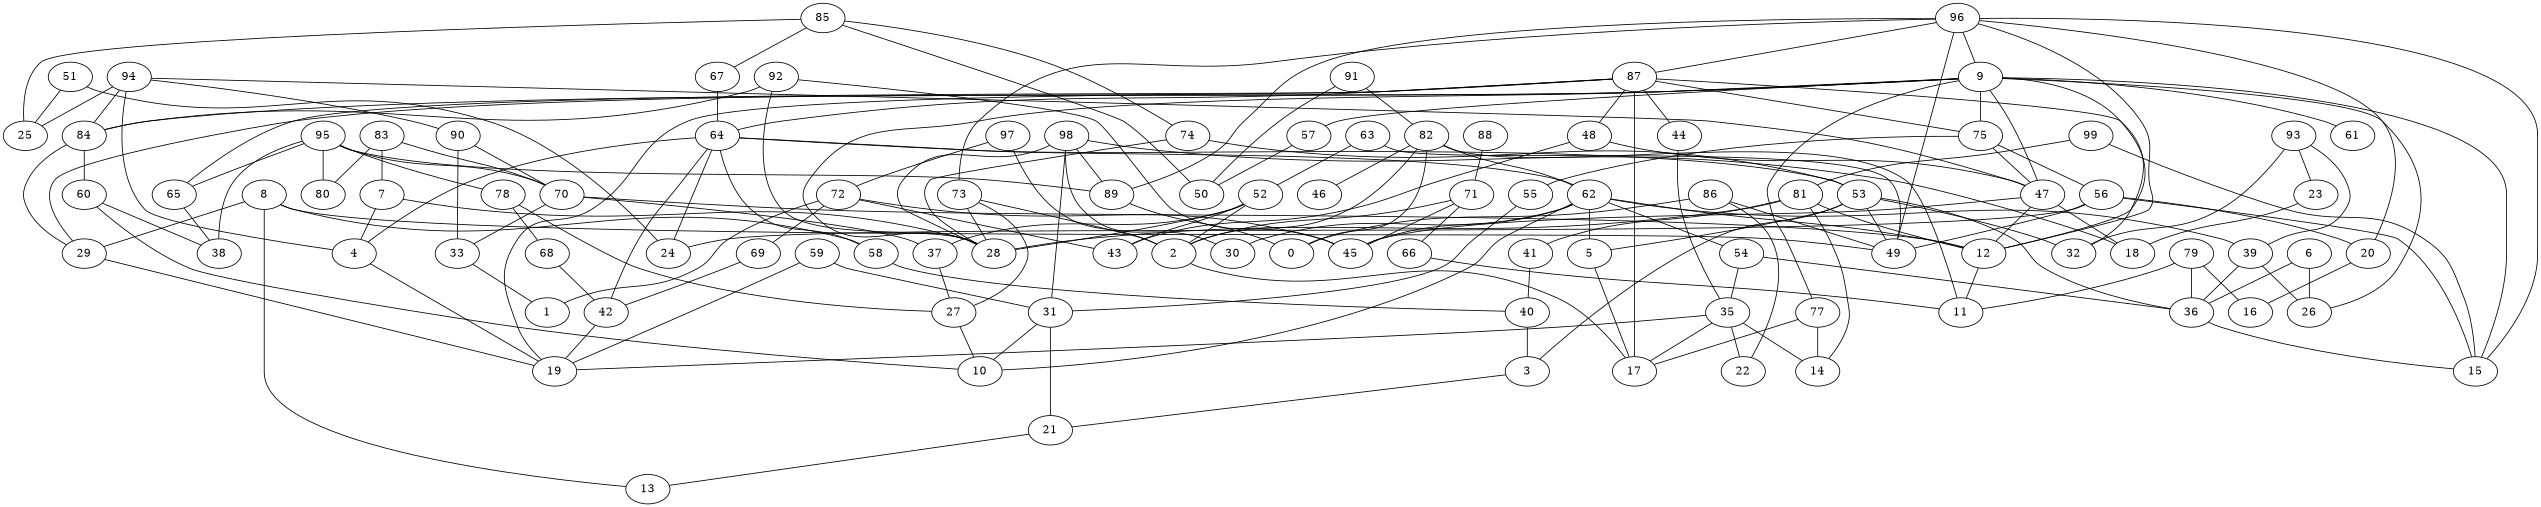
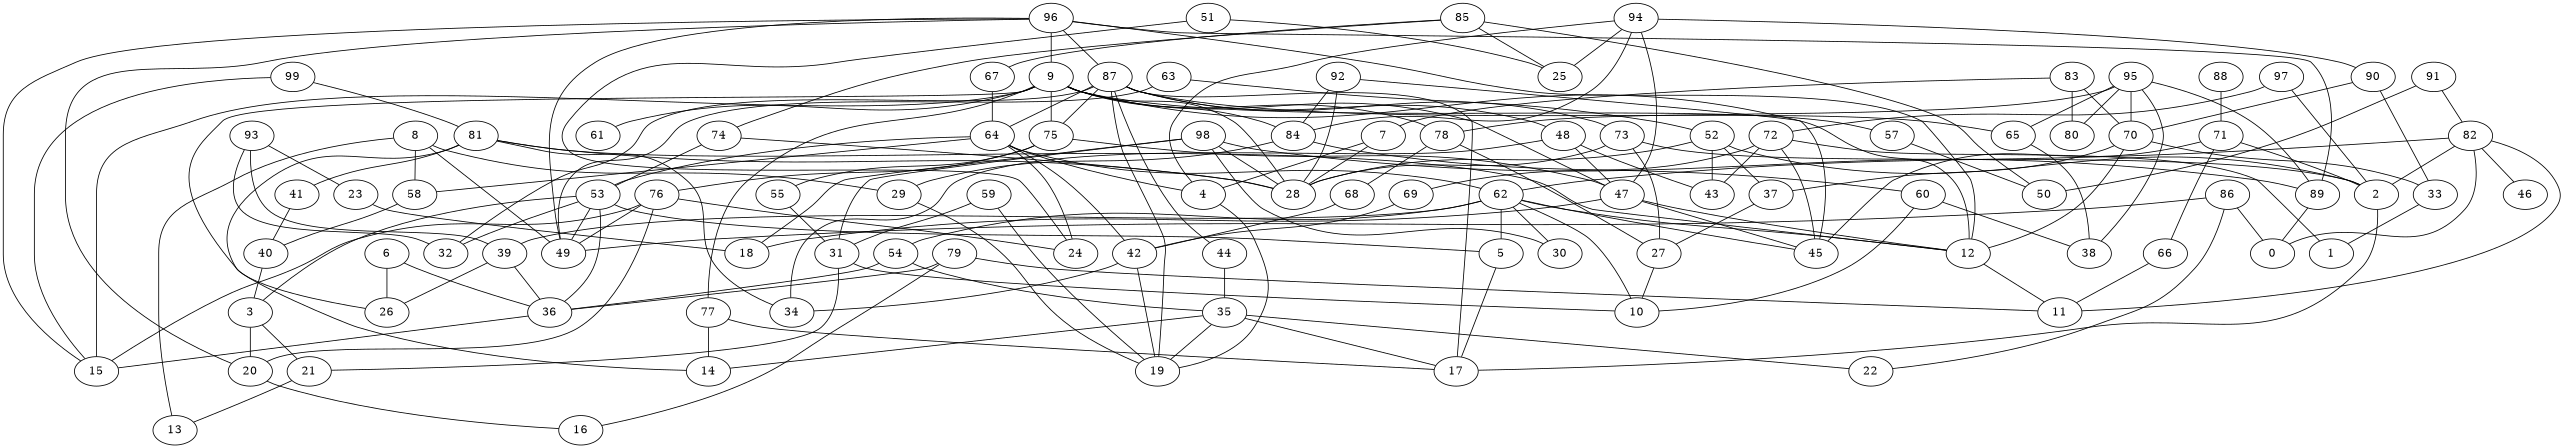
(1443, 44) -> (1366, 106)
(968, 95) -> (1247, 106)
(2102, 195) -> (657, 195)
none -> (792, 312)
none -> (250, 342)
